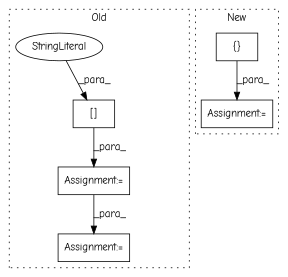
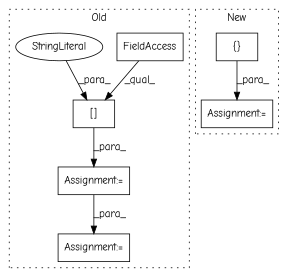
none -> (150, 47)
